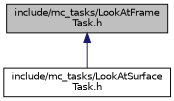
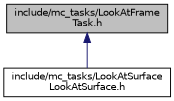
(87, 82) -> (87, 82)
